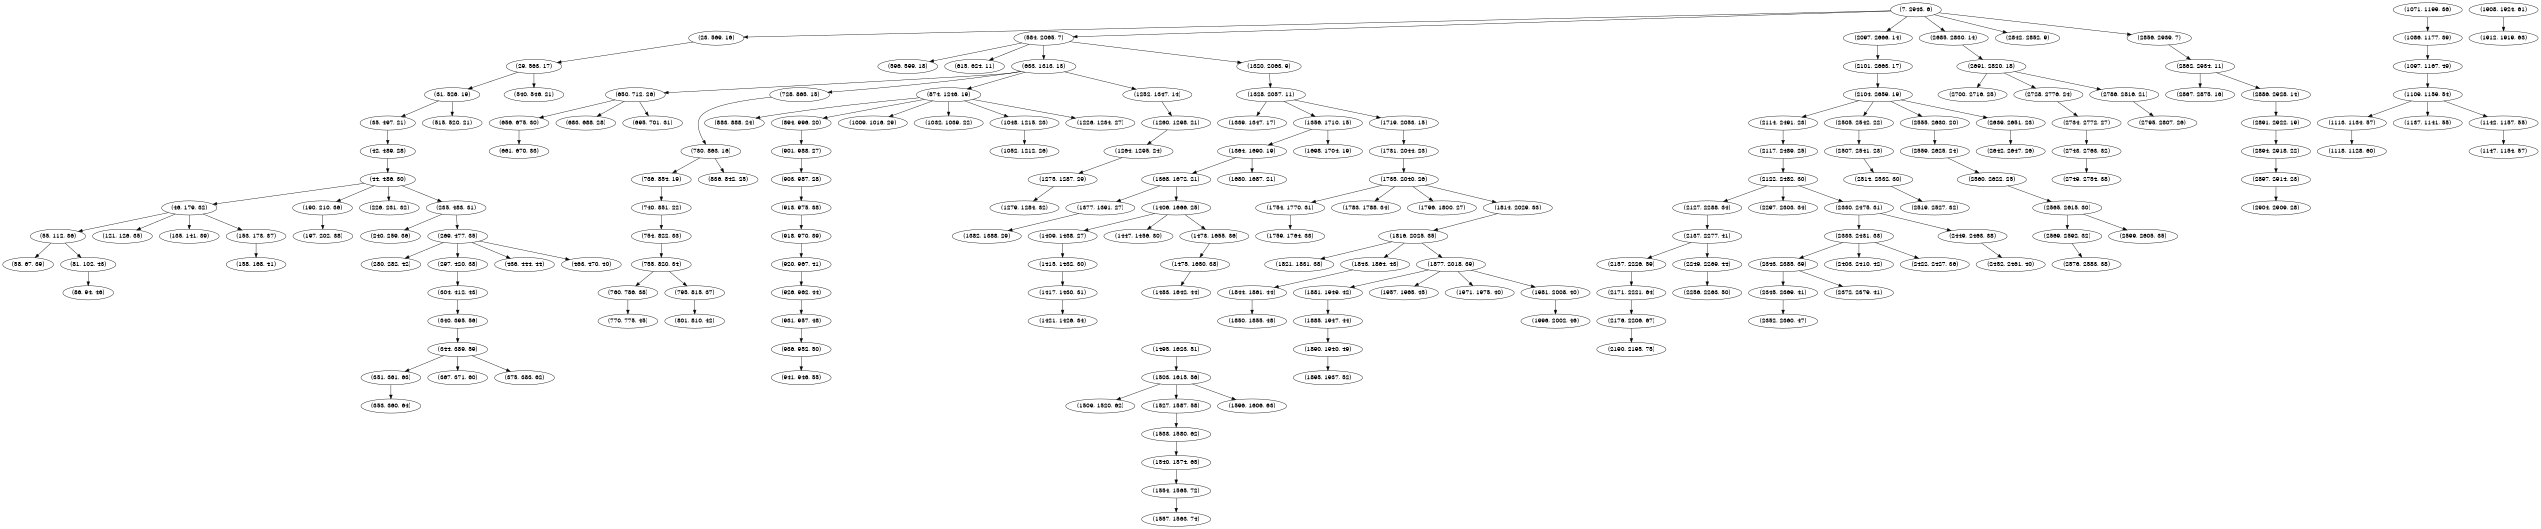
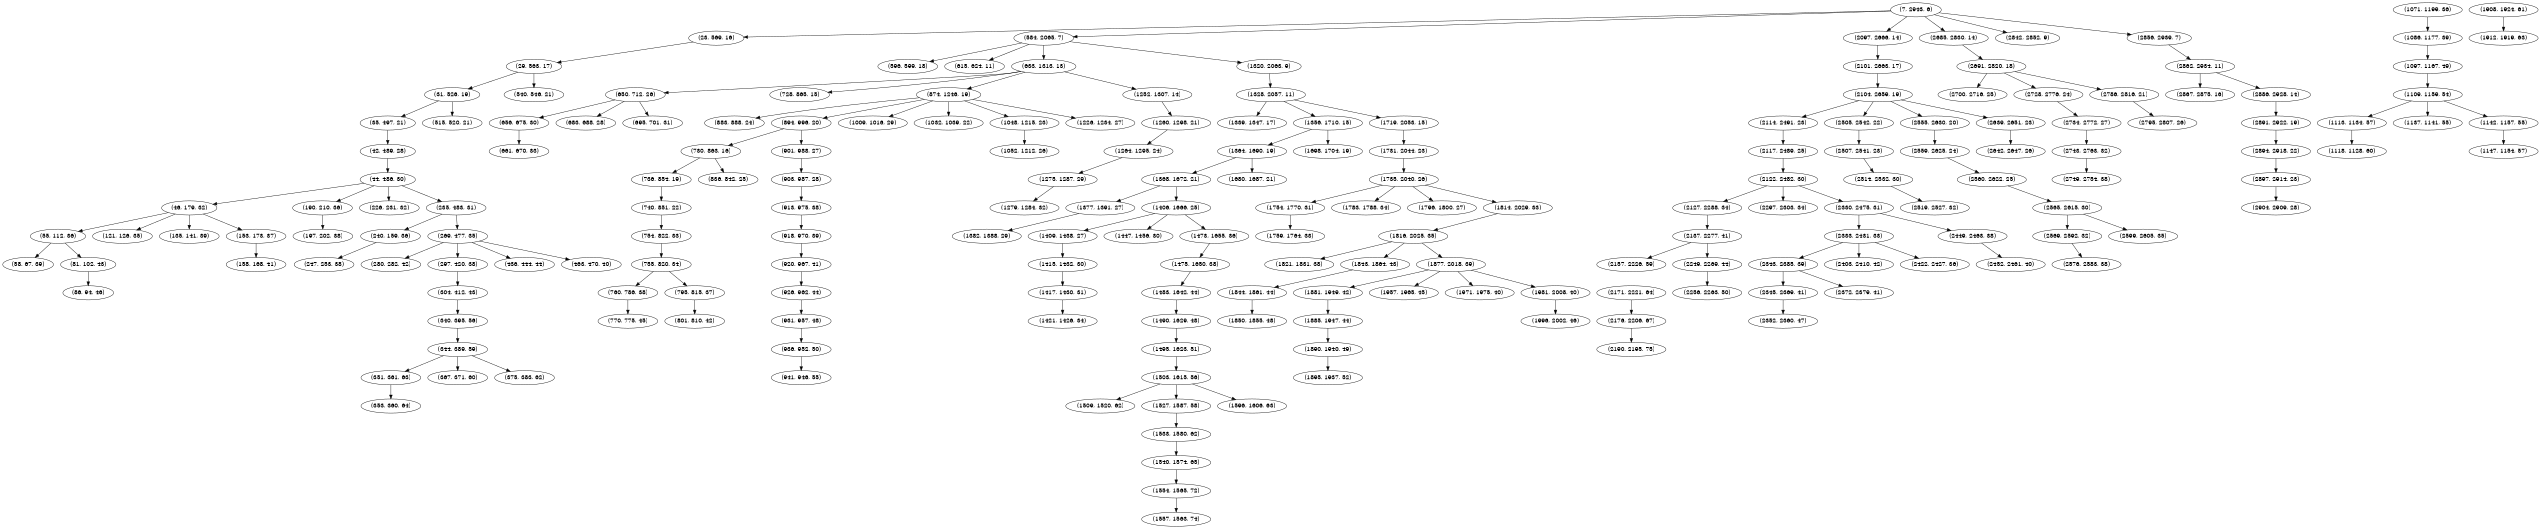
(1157, 95) -> (1157, 95)
(722, 106) -> (758, 137)
(391, 236) -> (391, 236)
none -> (324, 265)
(1631, 277) -> none
none -> (1176, 321)
